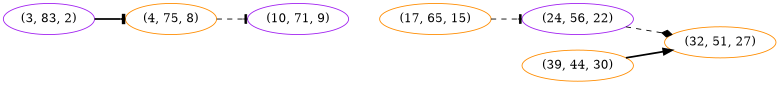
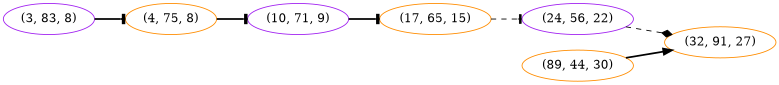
(49, 19) -> (49, 19)
(230, 19) -> (230, 19)
none -> (362, 19)
(720, 42) -> (720, 42)
(578, 66) -> (578, 66)
